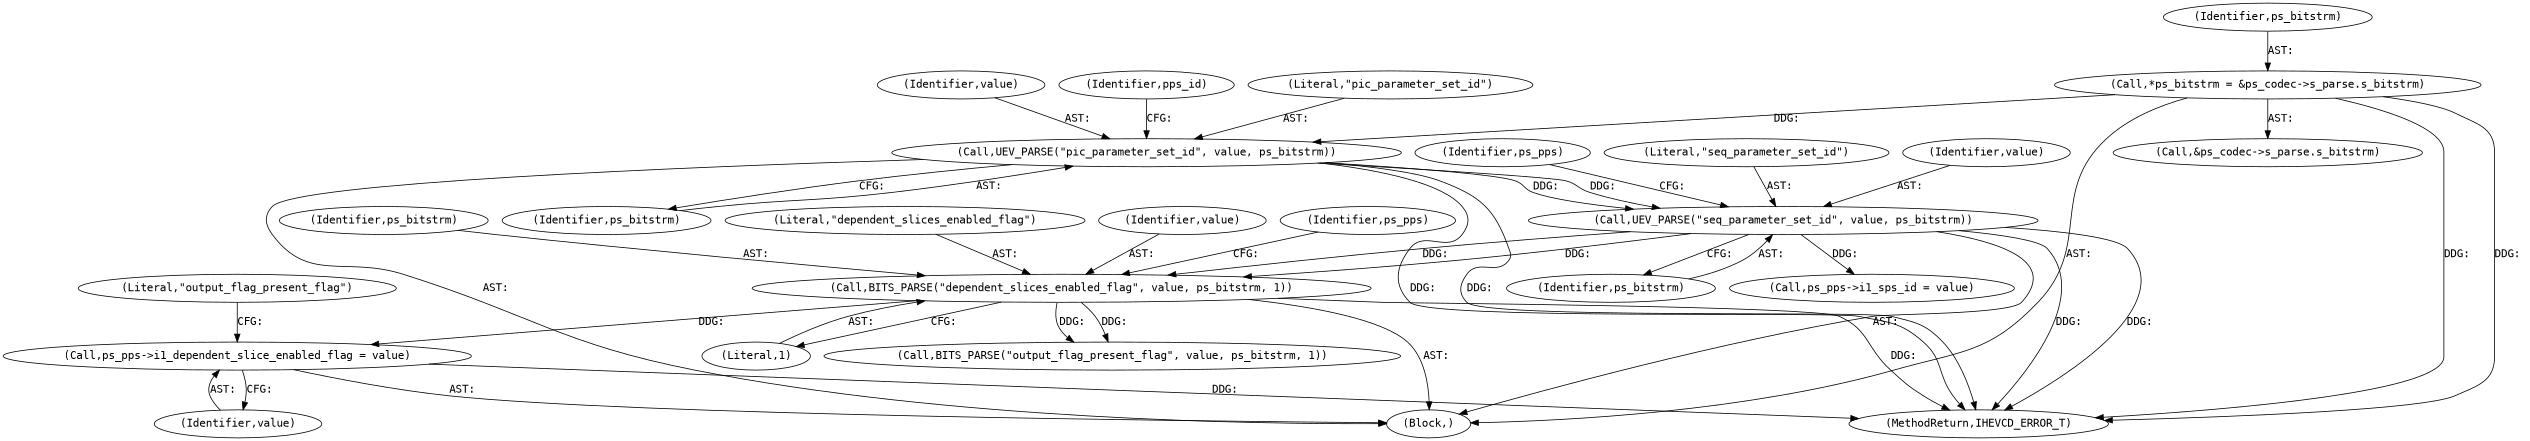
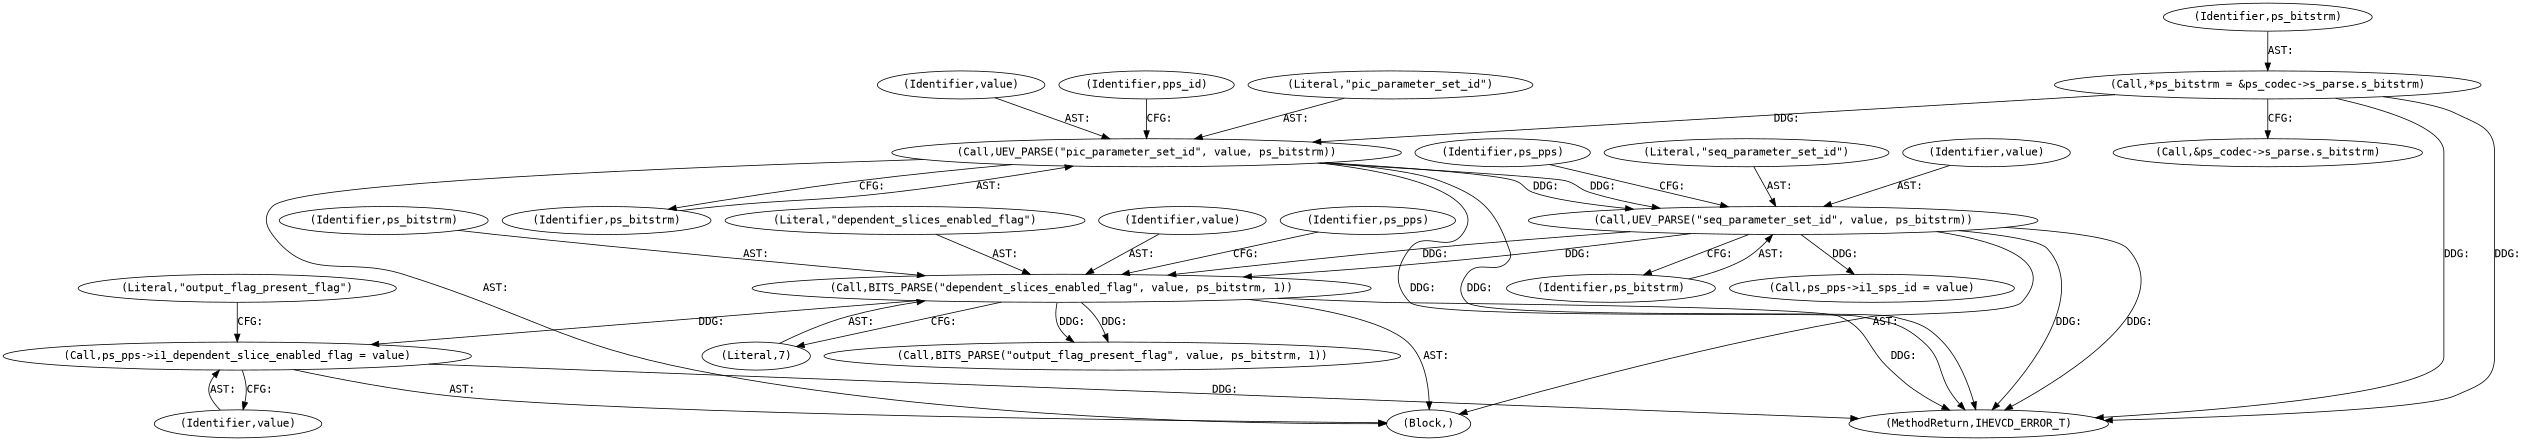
(2284, 119) -> (2284, 119)
(756, 356) -> (756, 356)
(1901, 368) -> none
